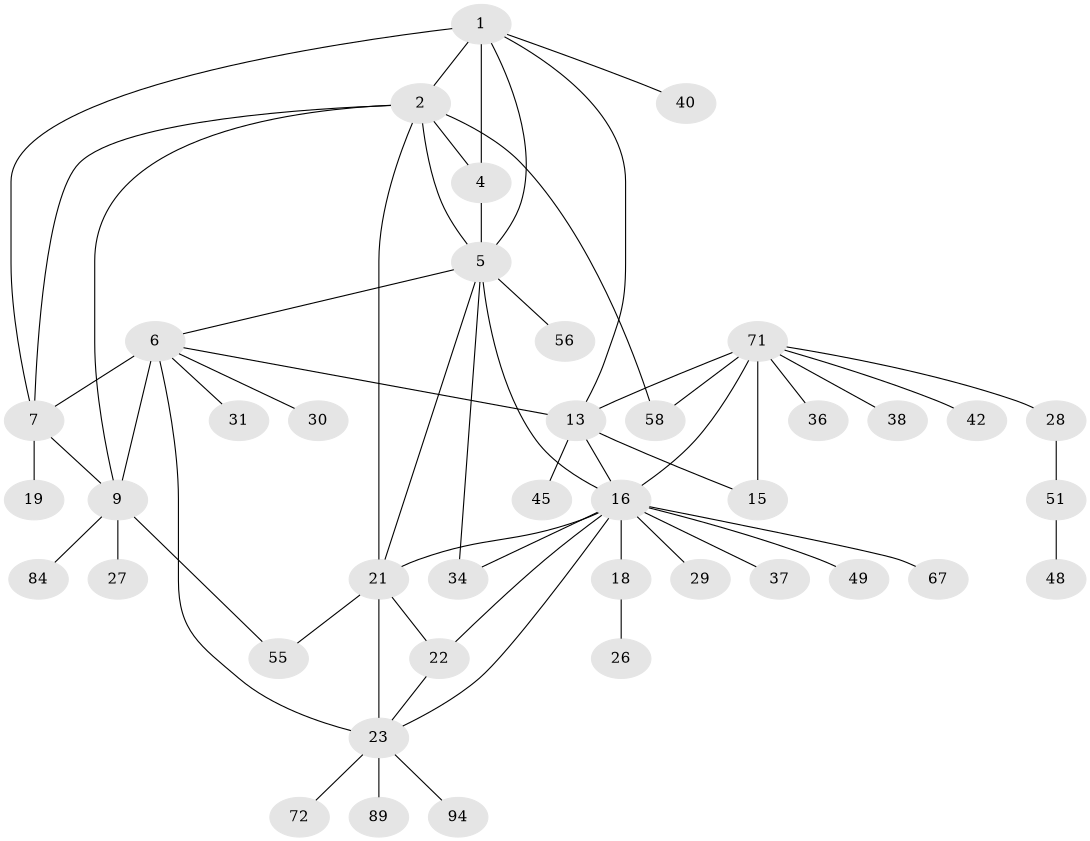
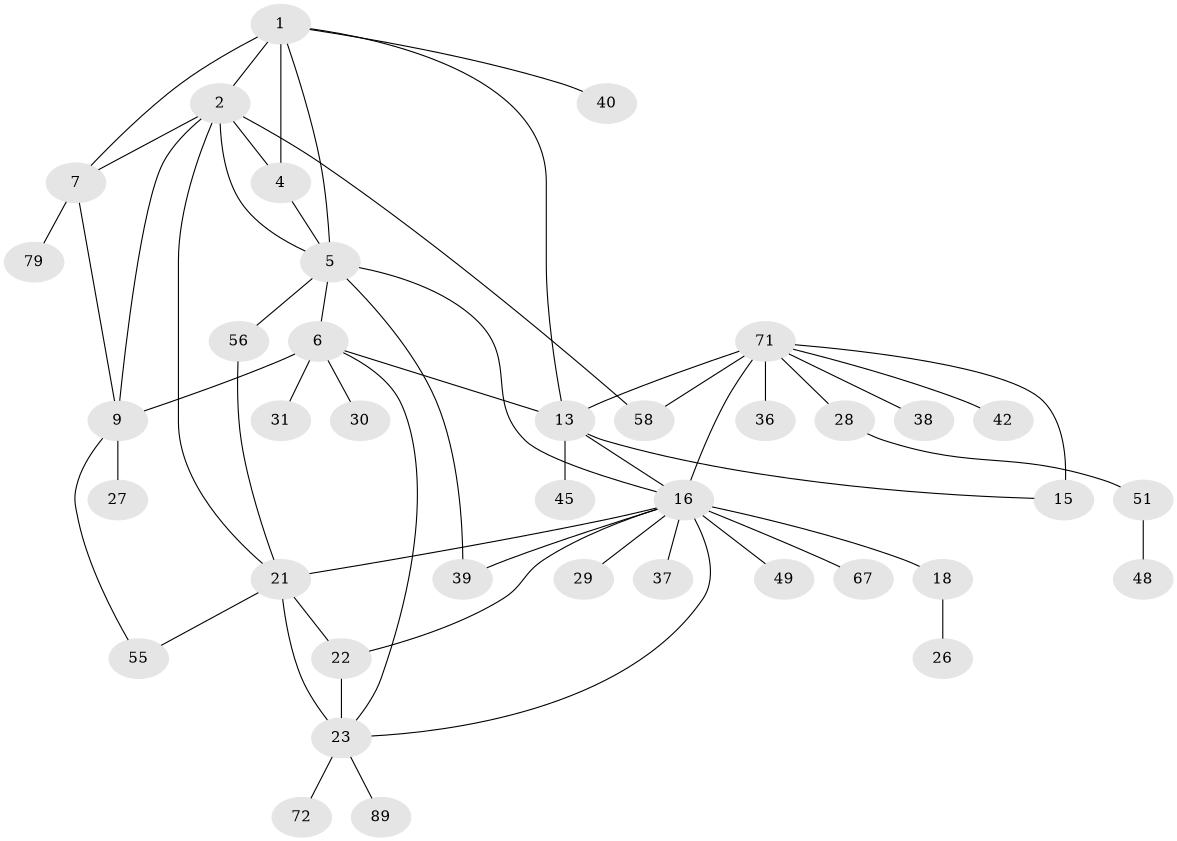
(89, 385) -> none
(430, 421) -> (245, 462)
(34, 500) -> (34, 262)
(39, 579) -> none
(458, 579) -> (463, 579)
(458, 817) -> none
